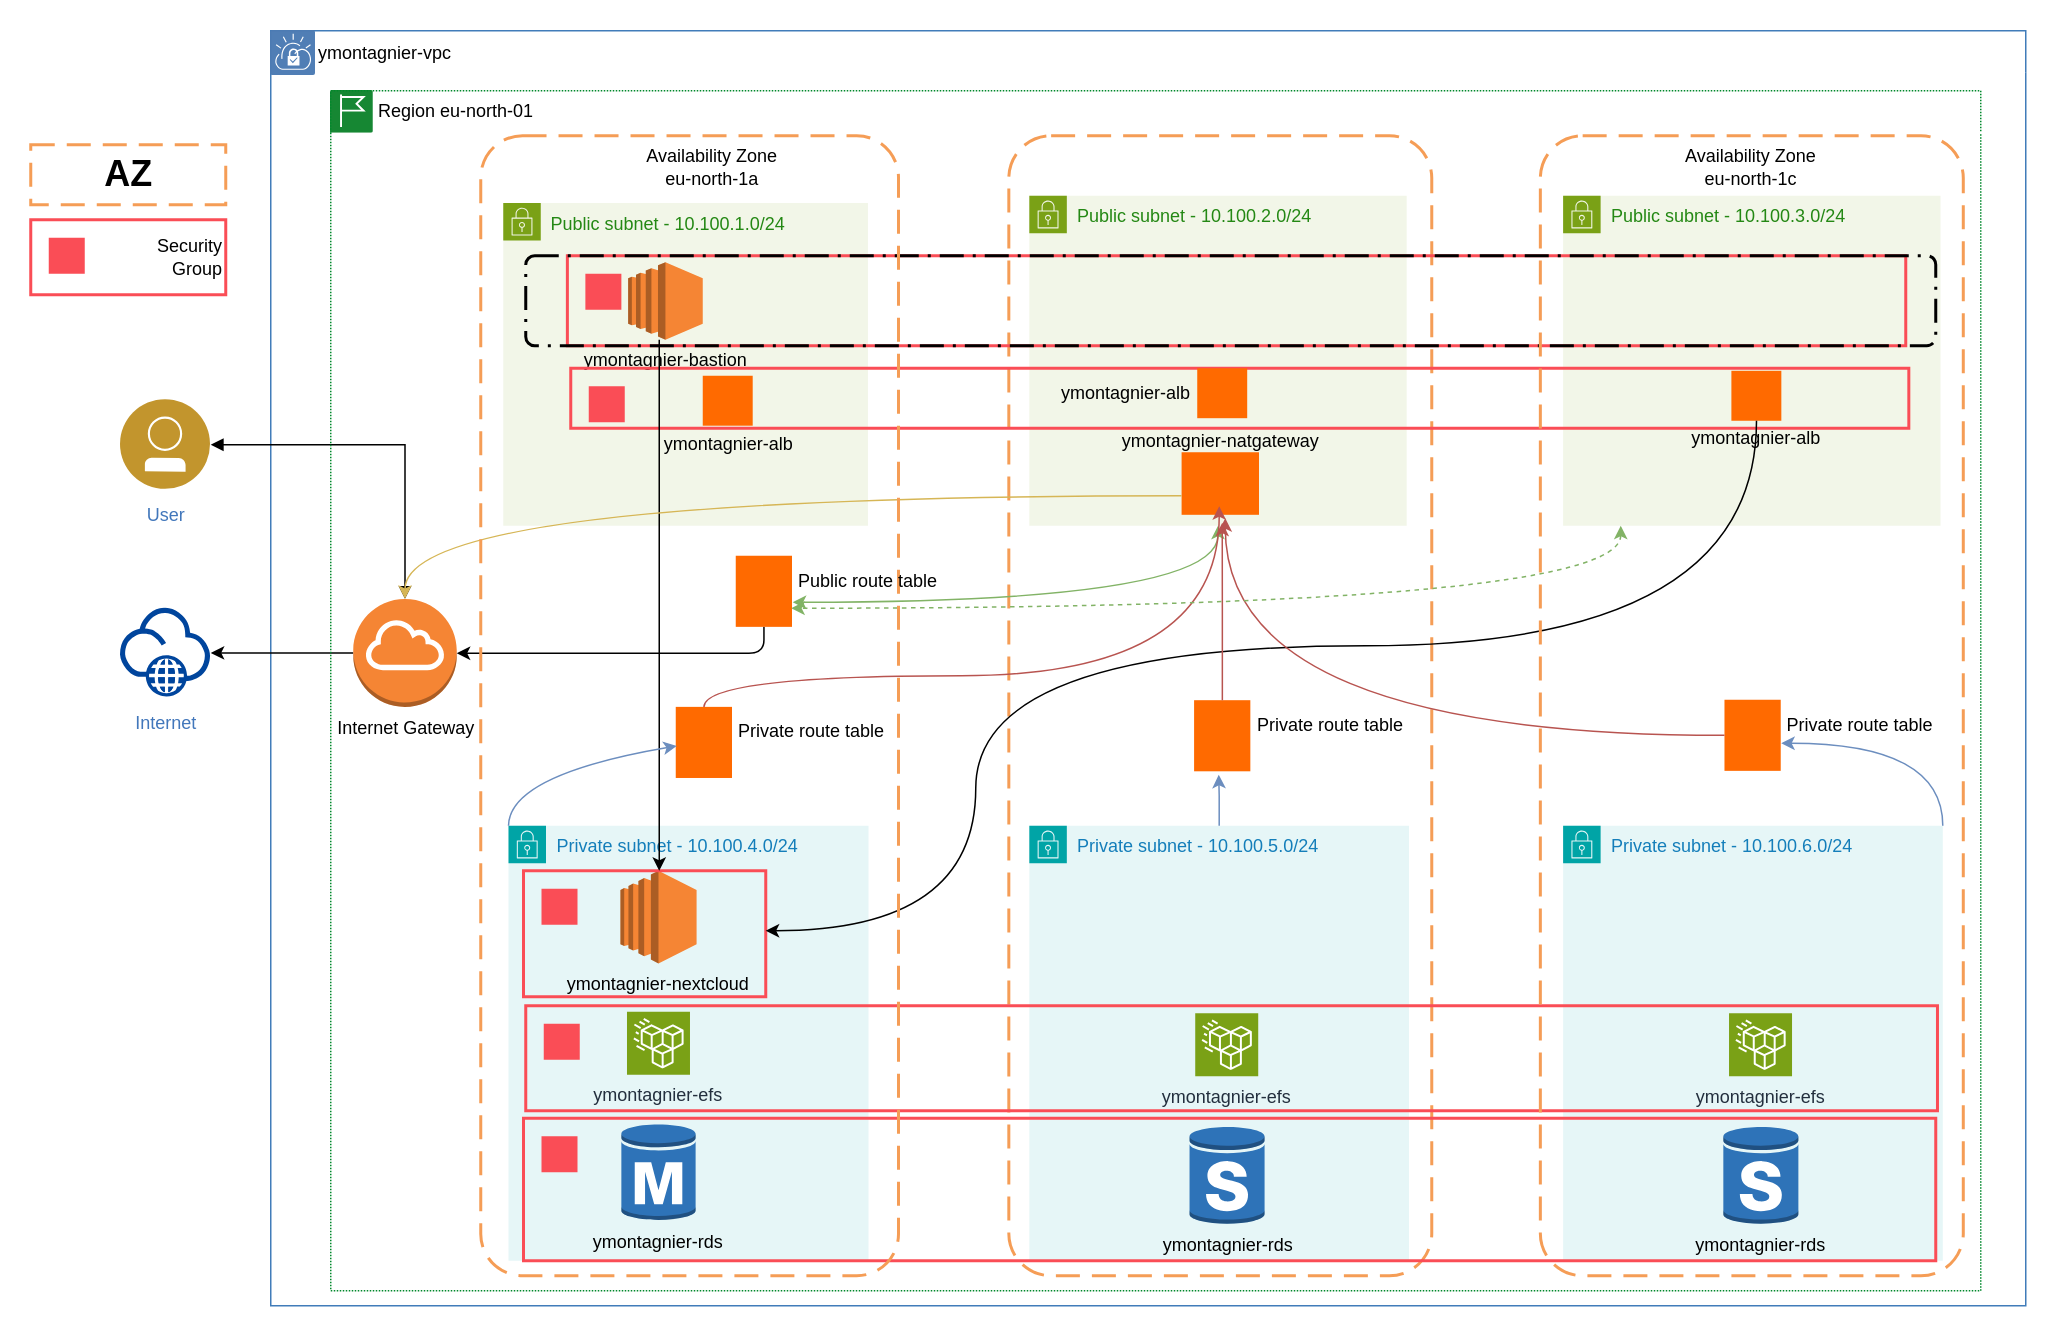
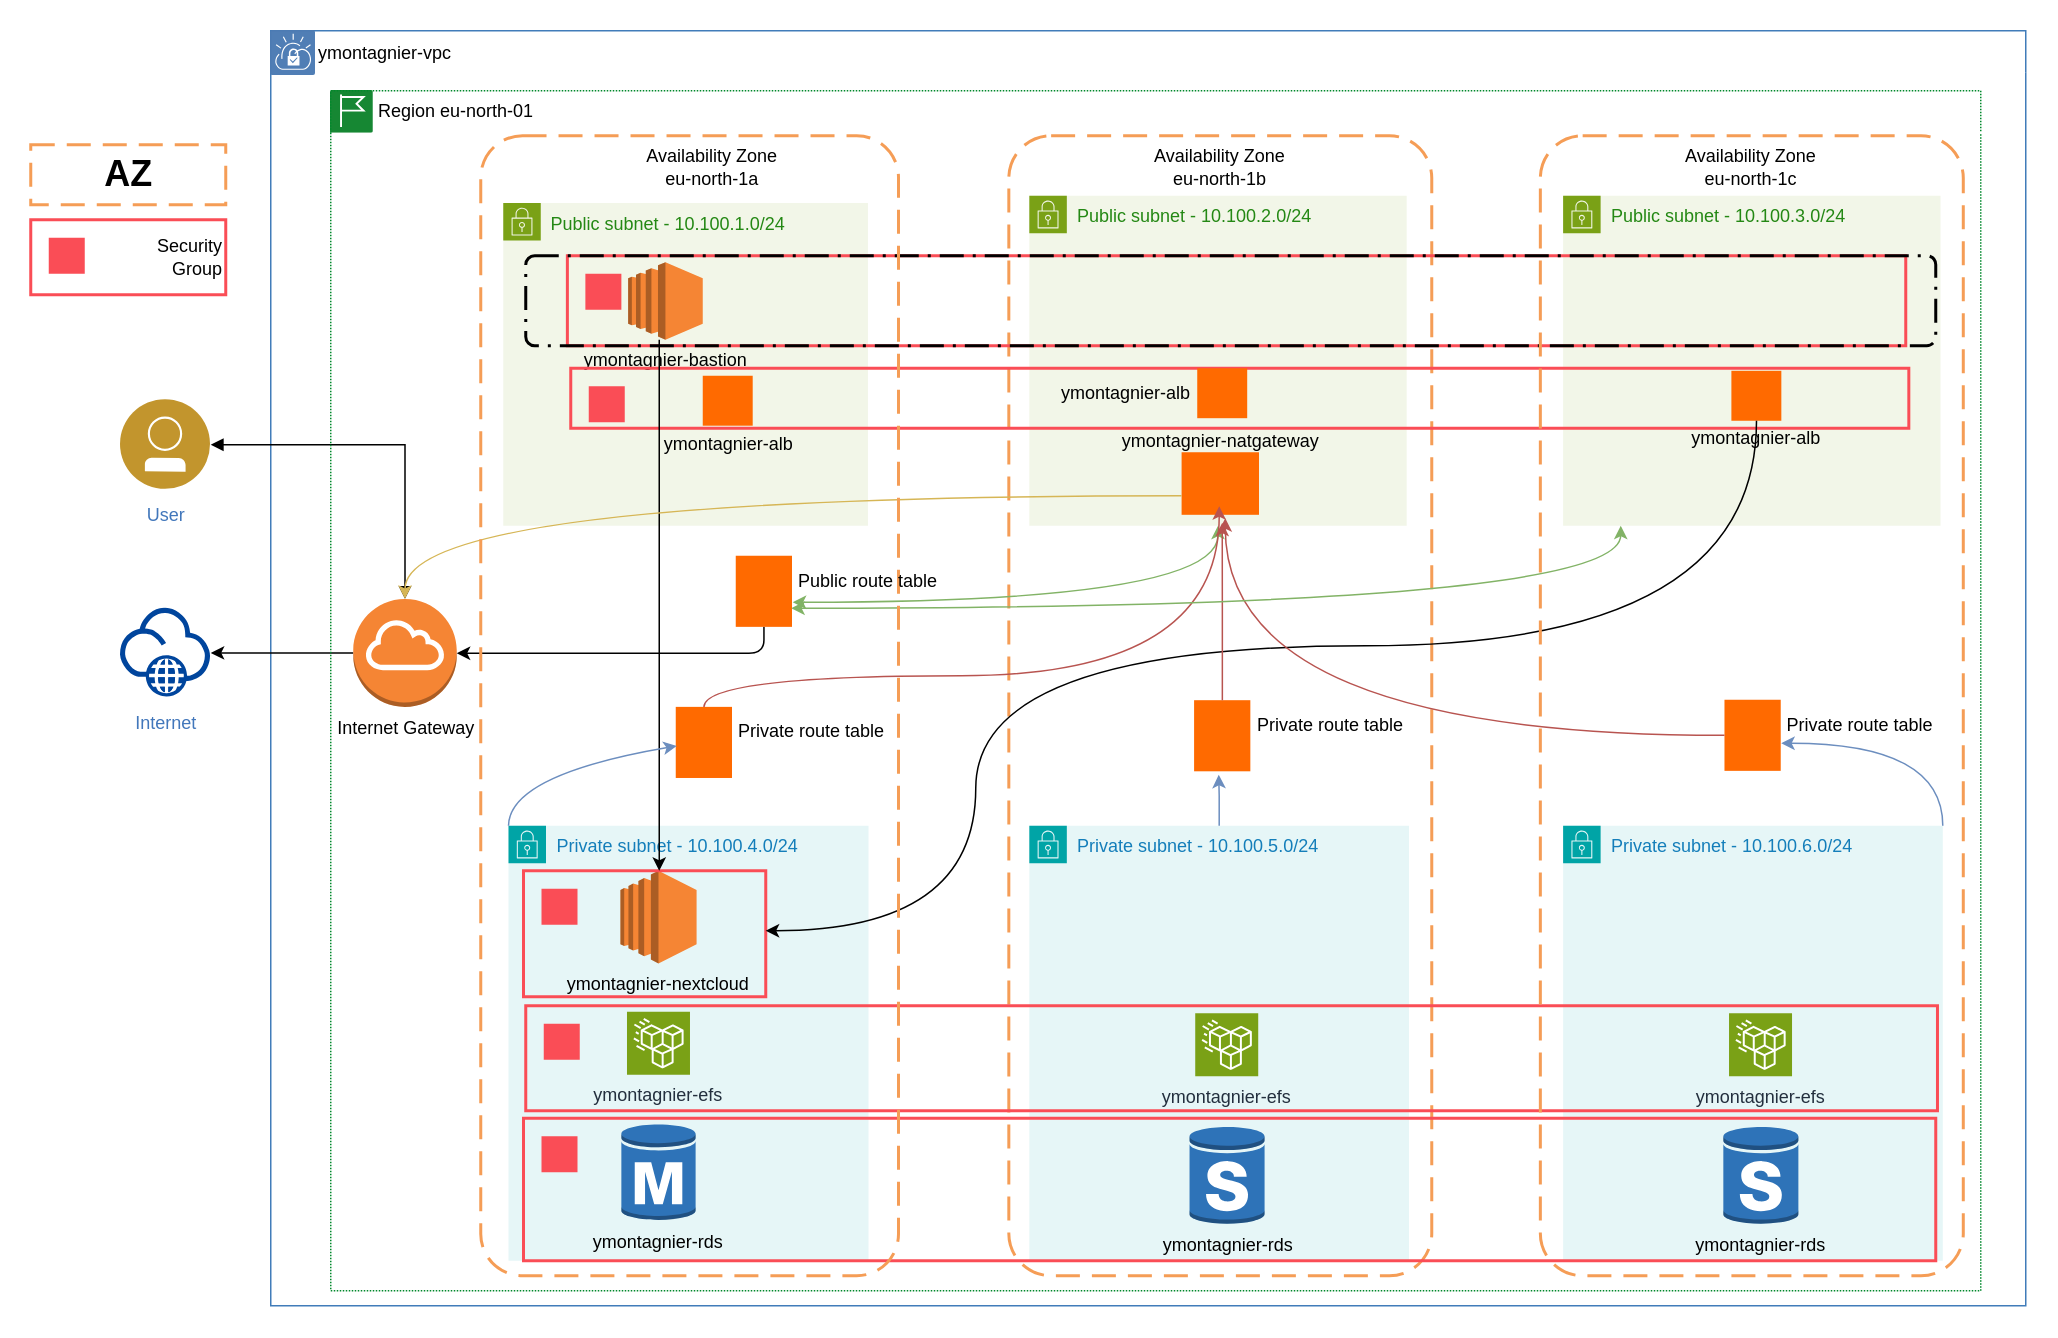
none -> (1220, 167)
(1216, 602) -> (1216, 602)
